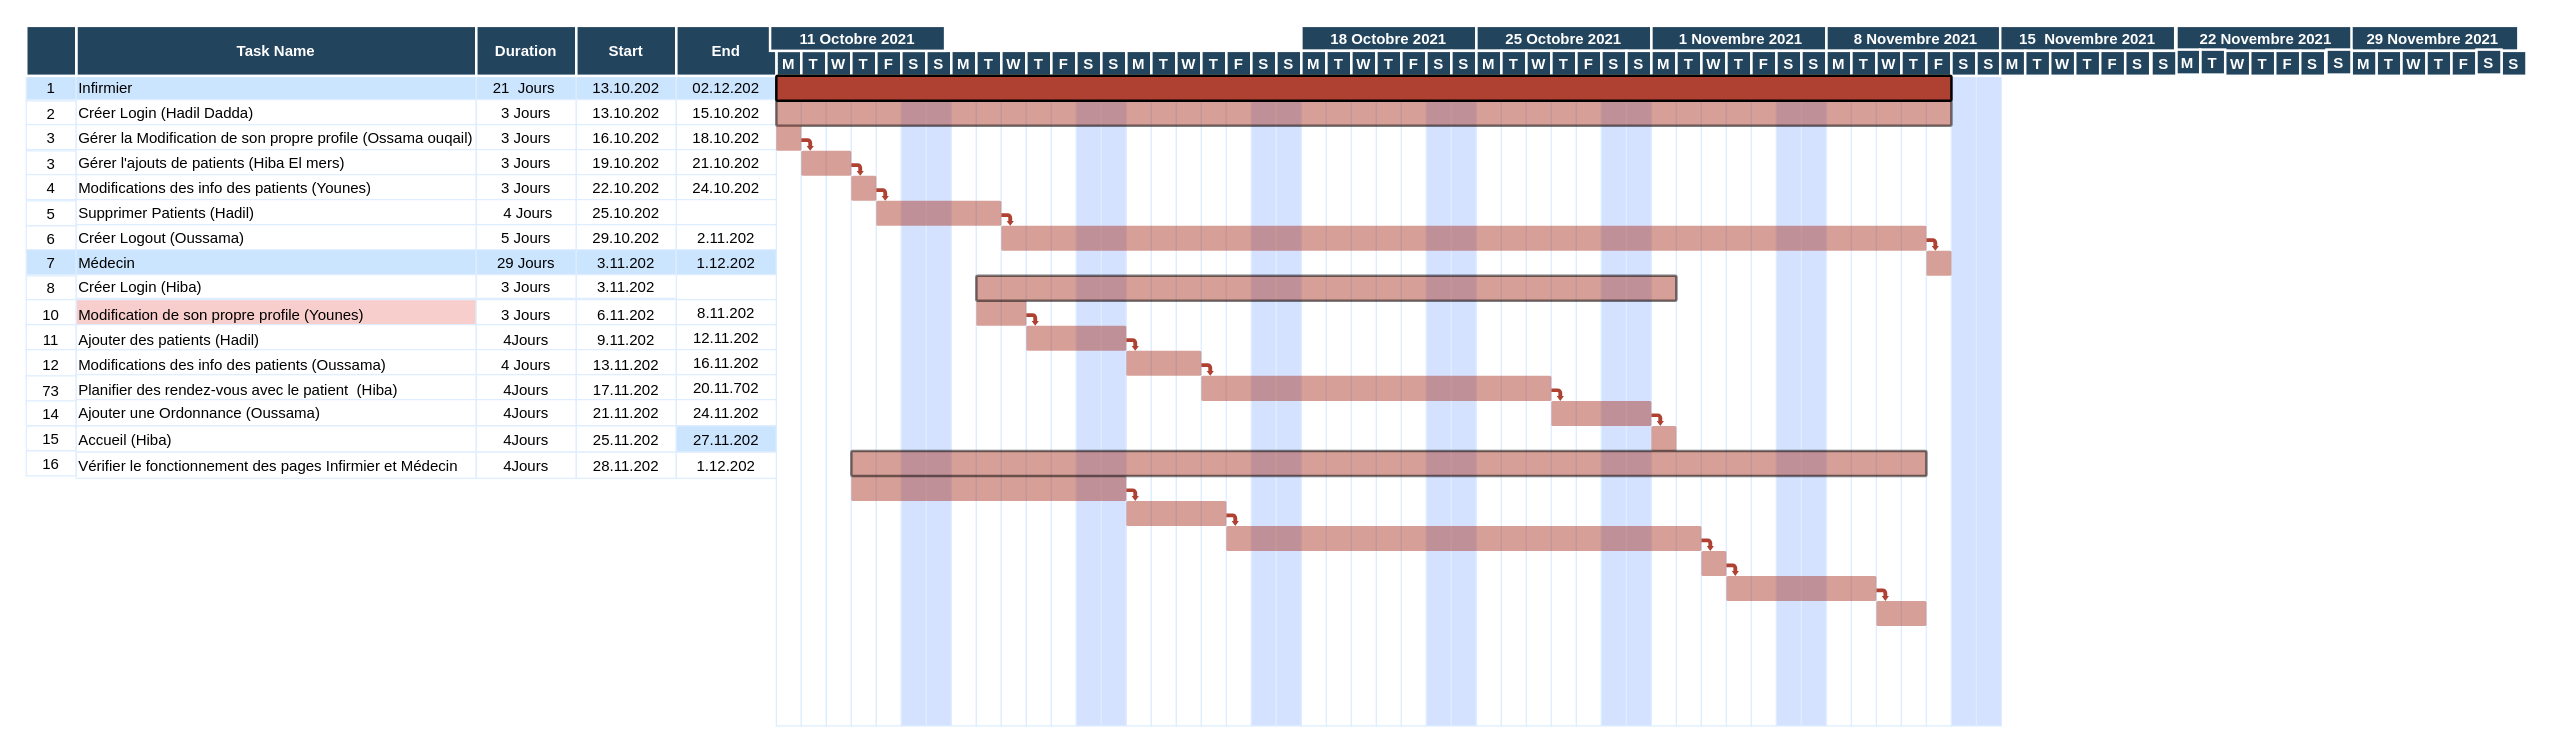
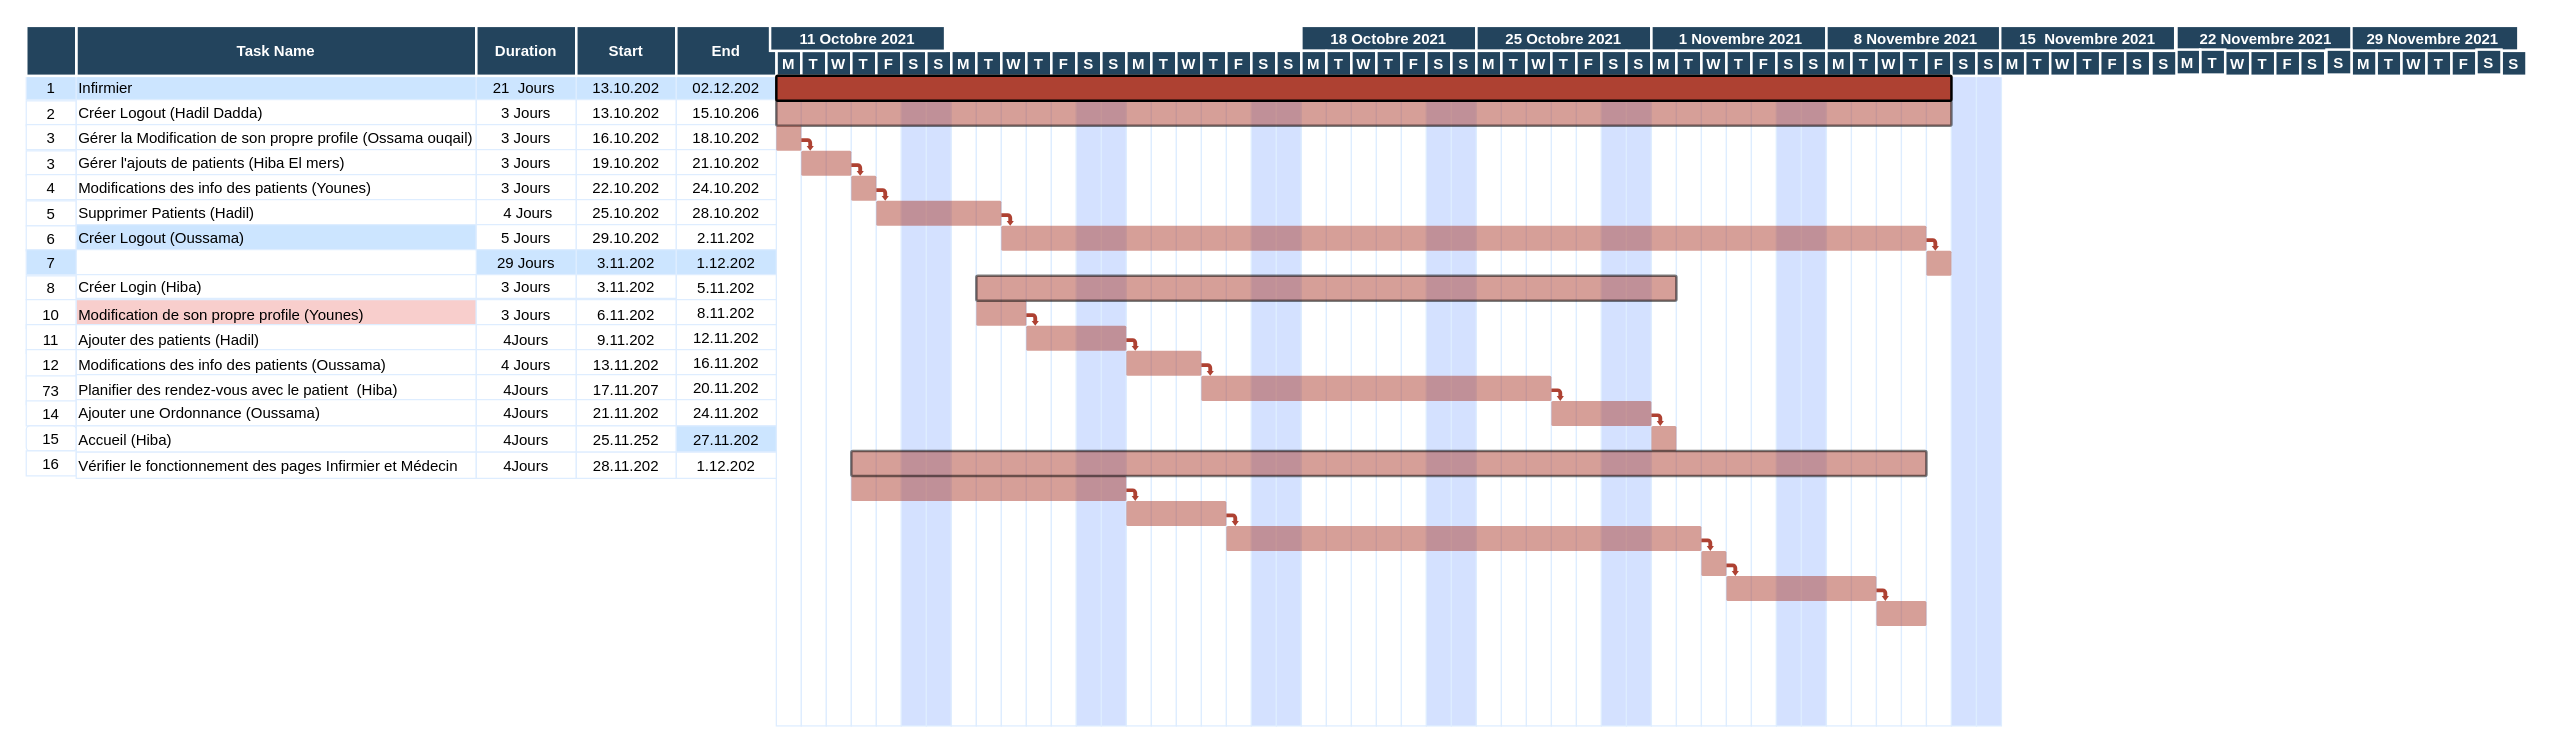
(171, 113) -> (178, 113)
(726, 113) -> (726, 113)
none -> (726, 212)
(276, 237) -> (276, 237)
(276, 262) -> none
none -> (726, 287)
(726, 388) -> (726, 388)
(626, 389) -> (626, 389)
(626, 439) -> (626, 439)
